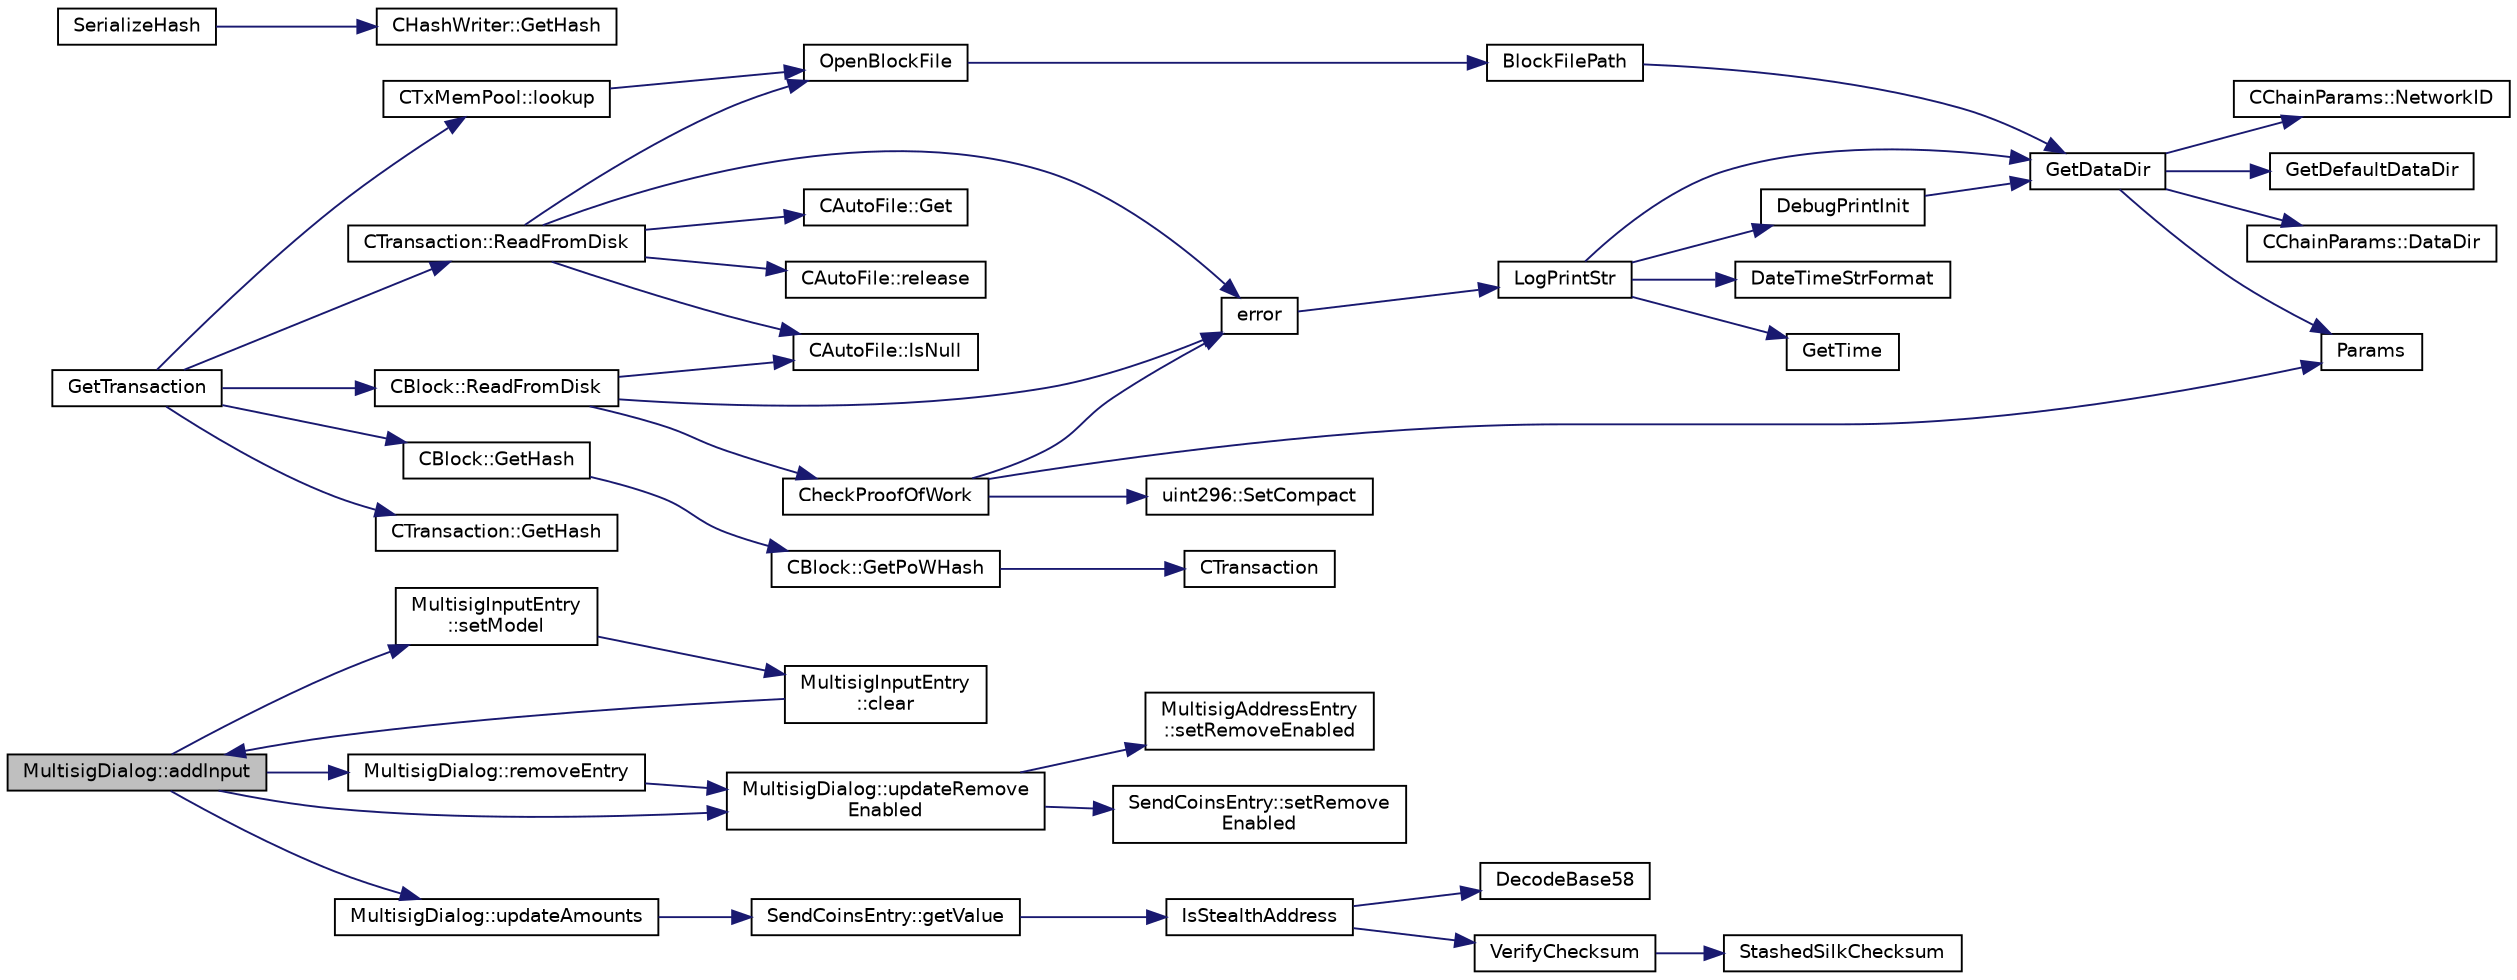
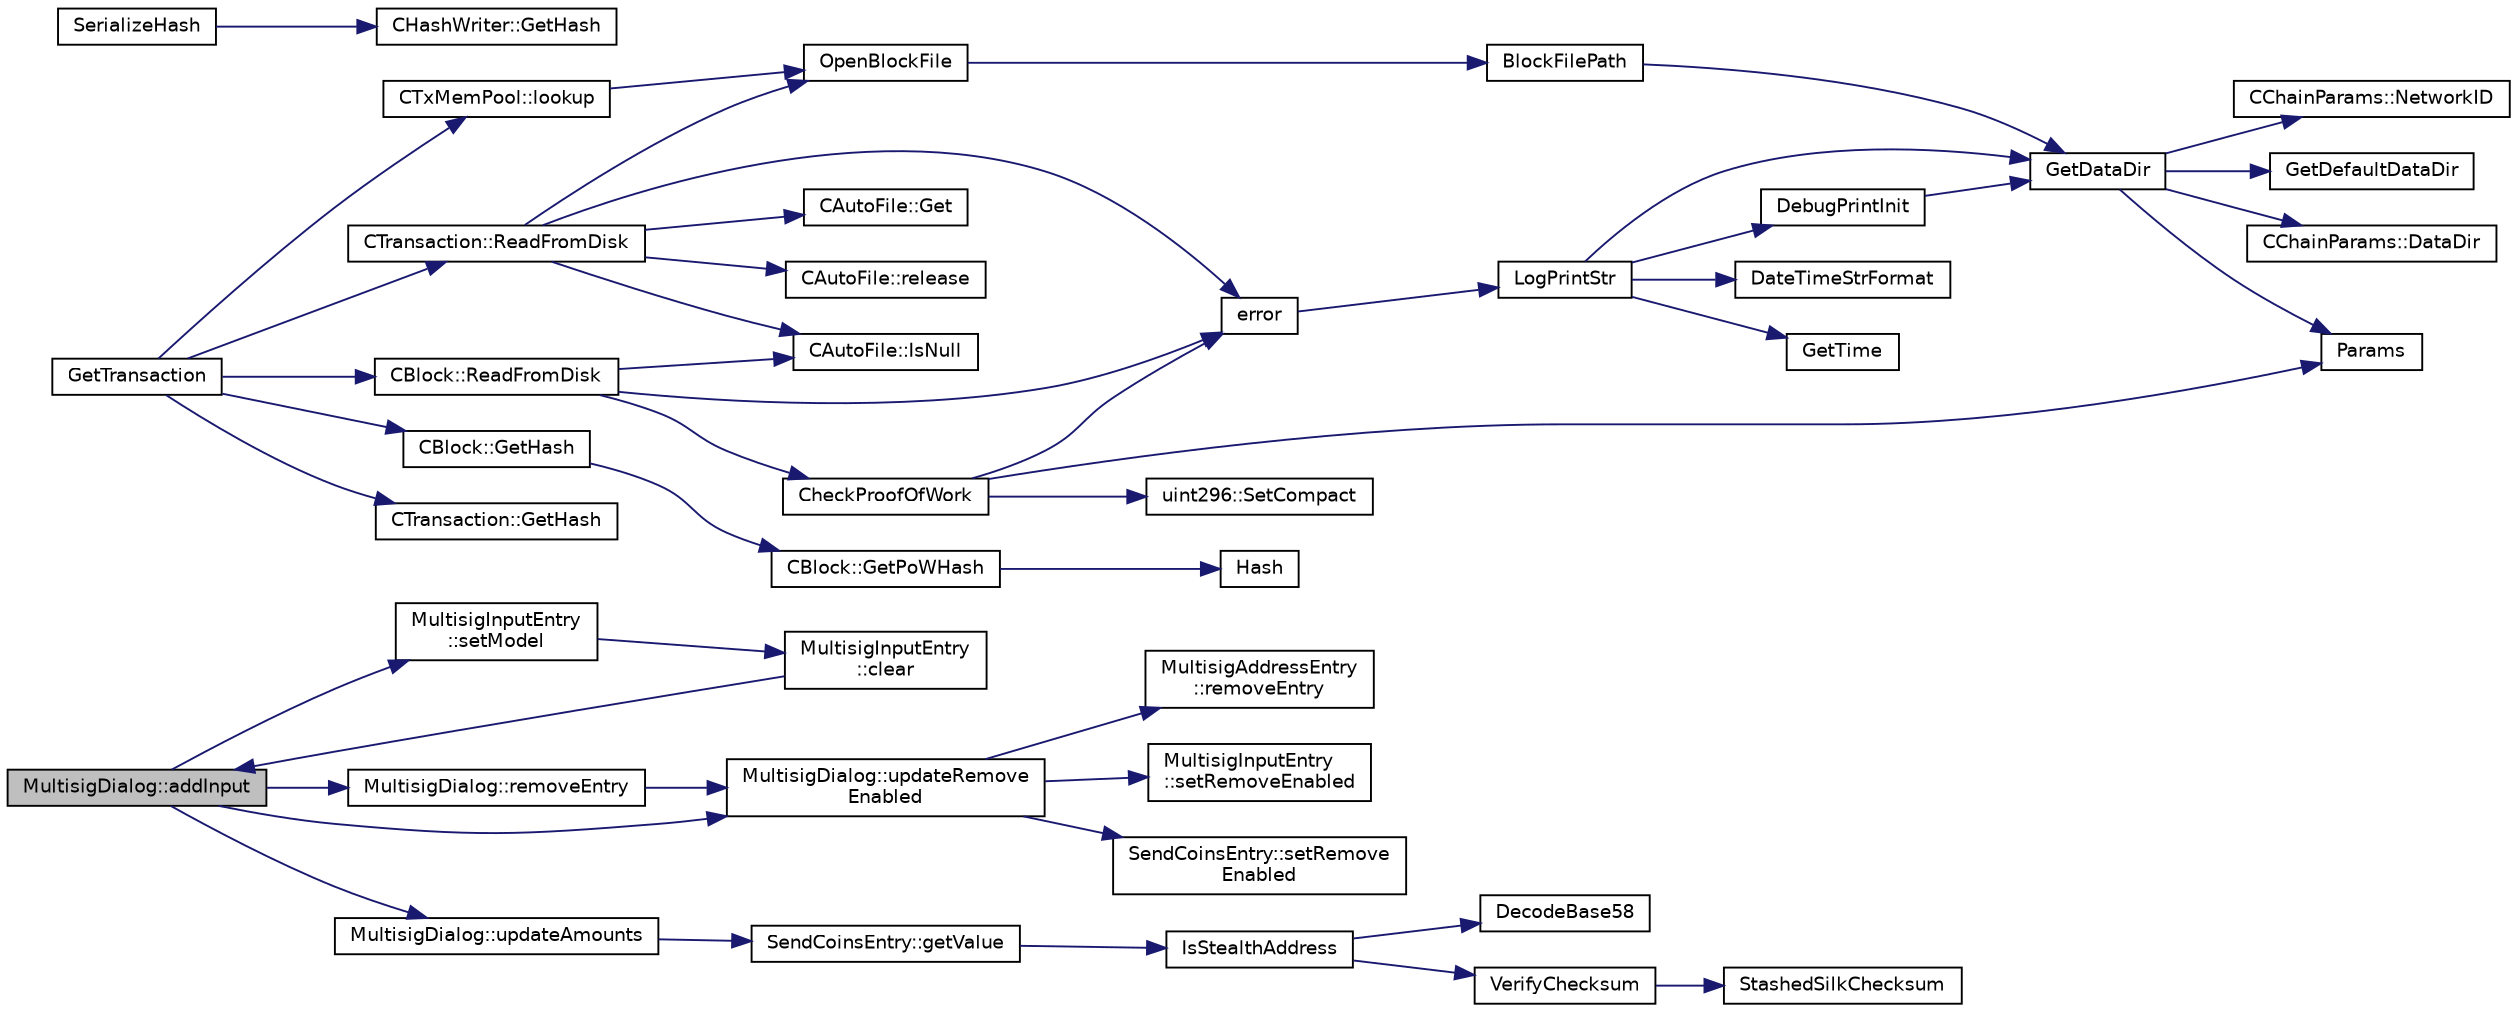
(1260, 569) -> (1260, 569)
(1260, 721) -> (1260, 679)
none -> (1260, 773)
